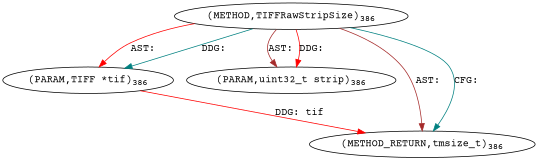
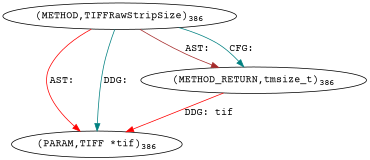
(291, 80) -> none
(249, 111) -> (178, 111)
